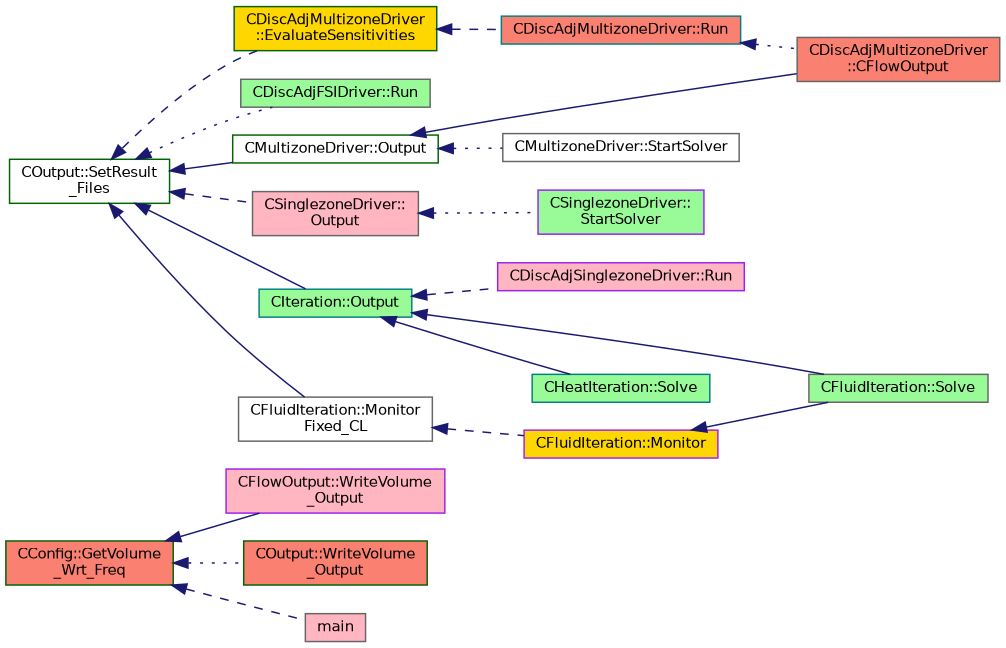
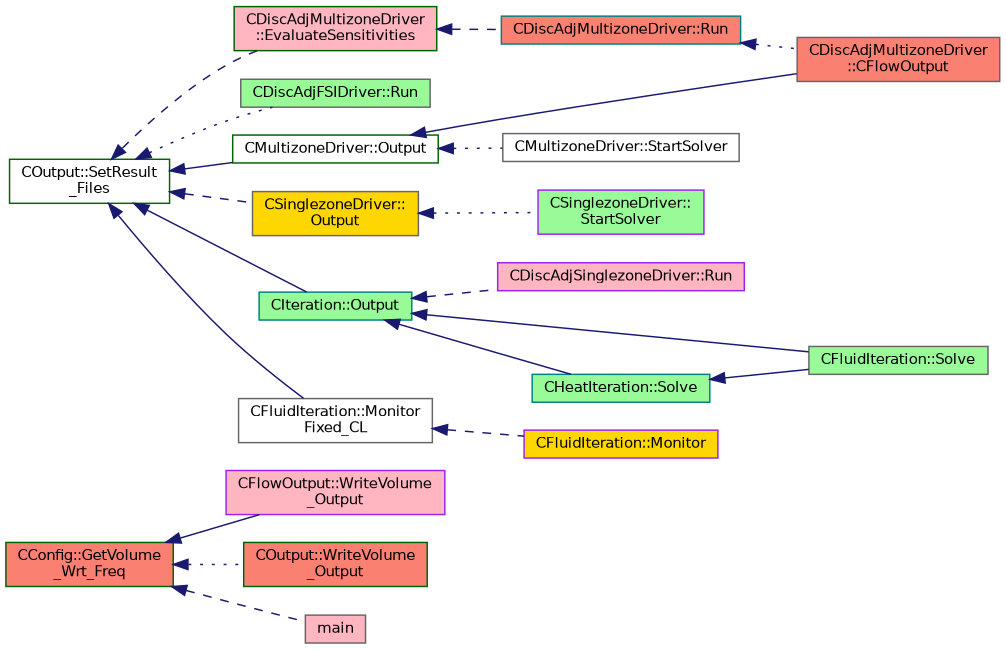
(335, 29) -> (335, 29)
(335, 214) -> (335, 214)
(767, 415) -> (767, 374)
